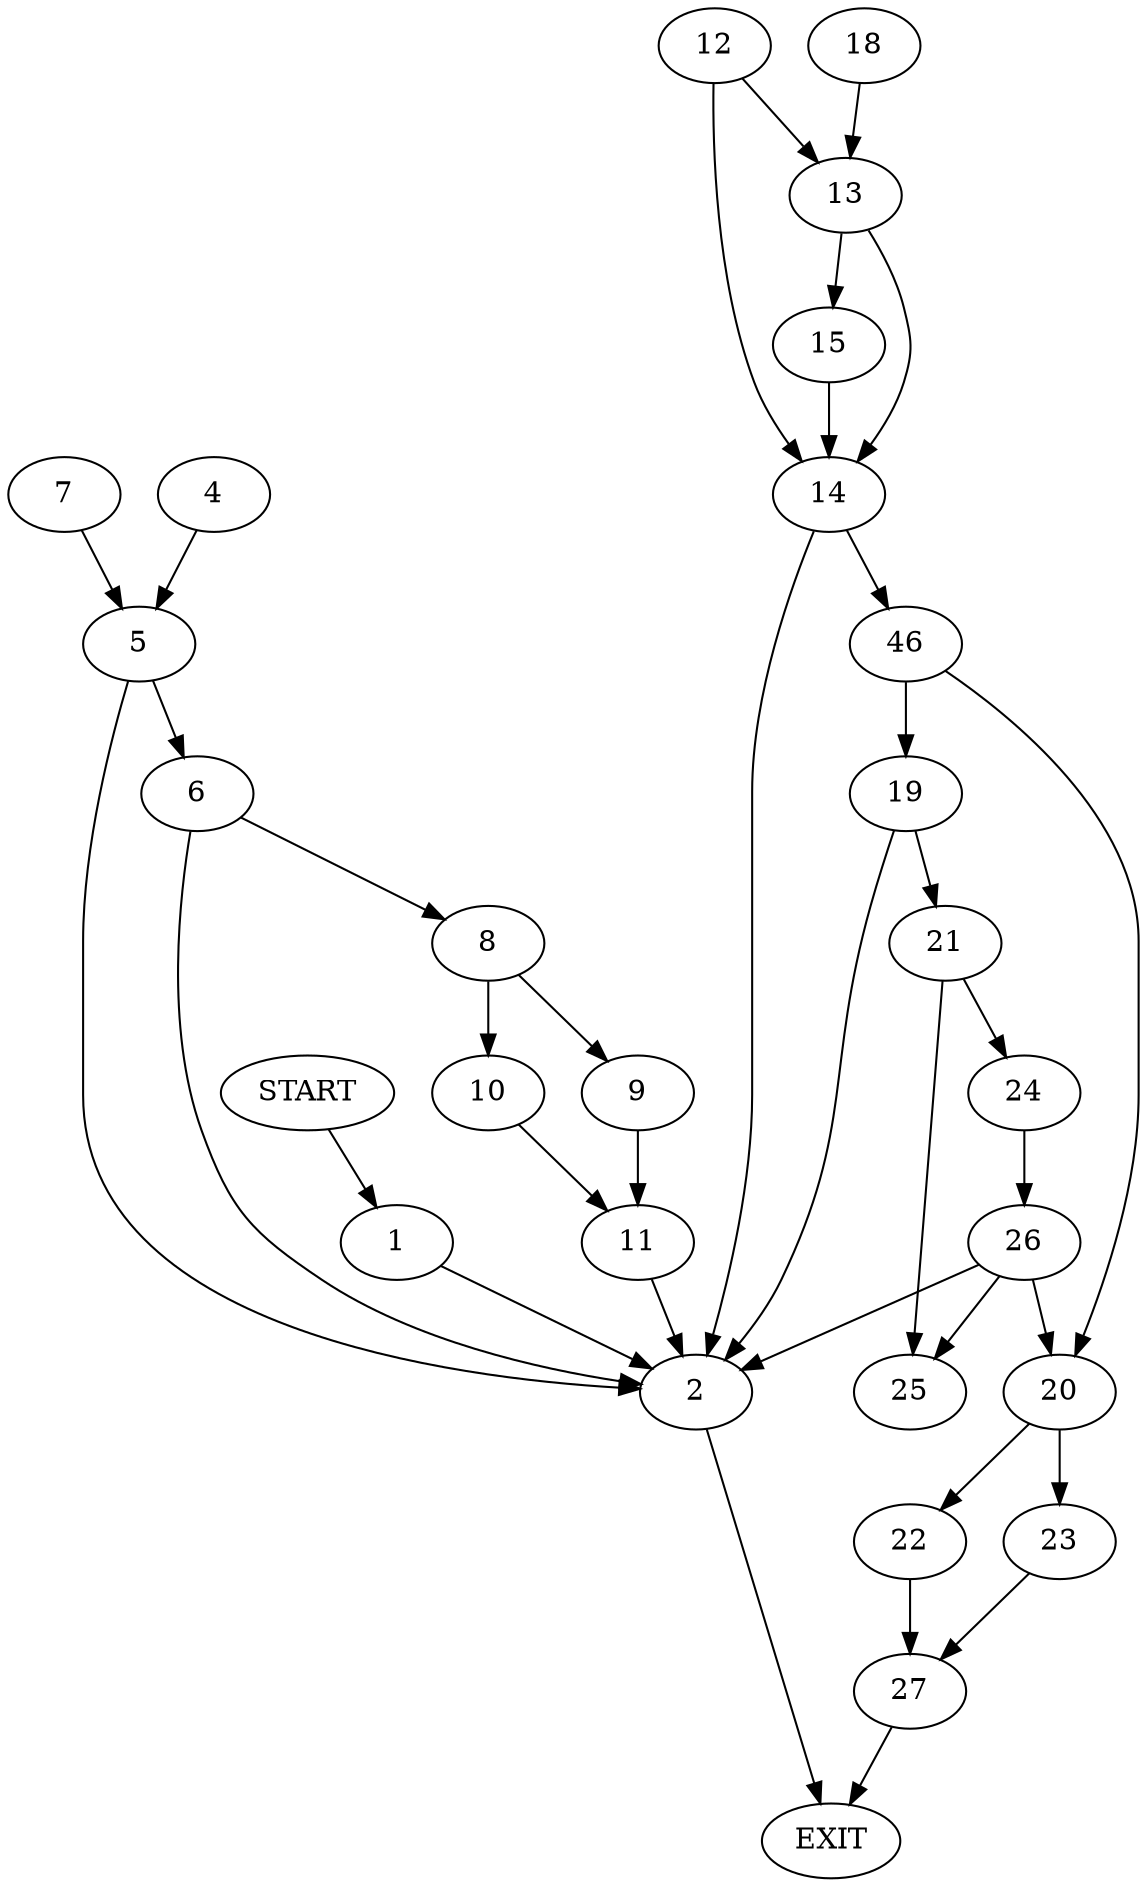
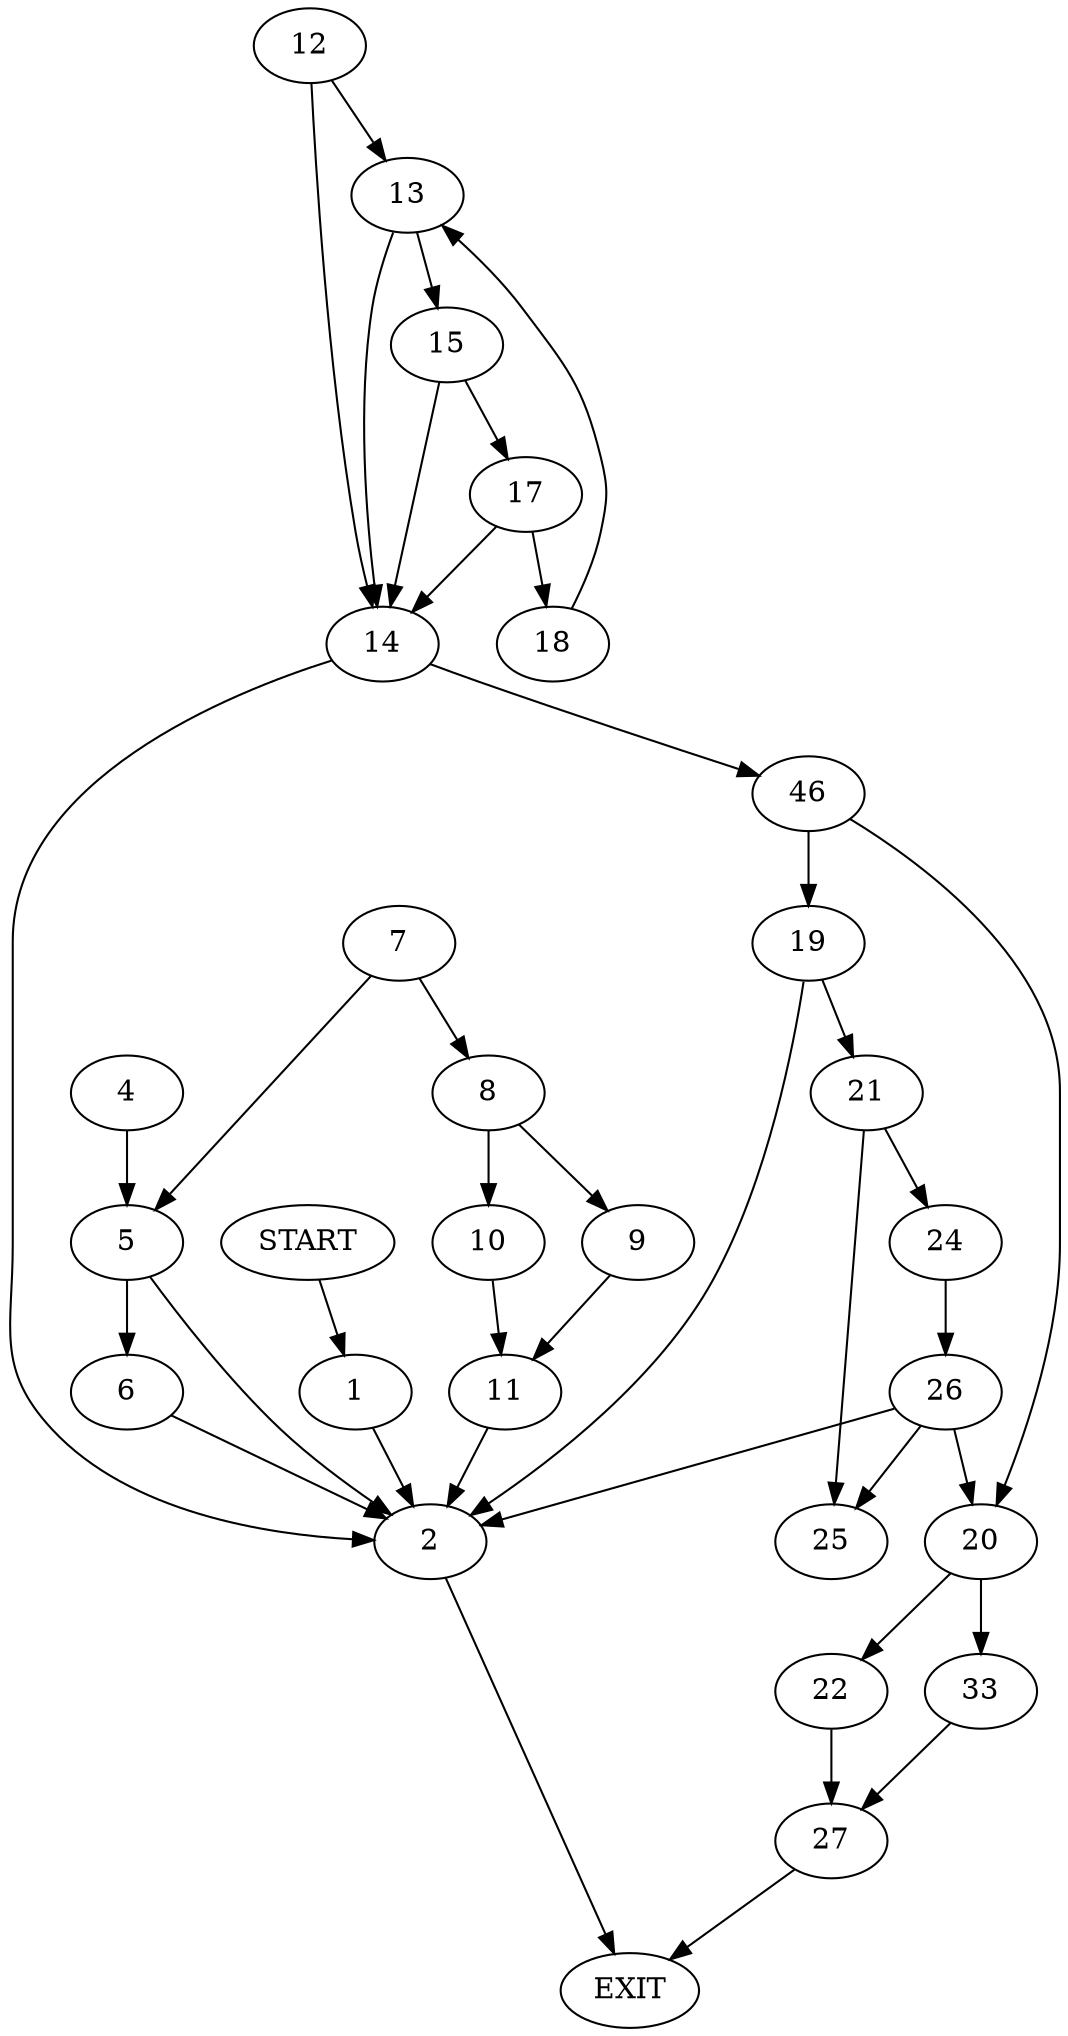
none -> (526, 495)
(333, 864) -> (438, 1009)
(1060, 1542) -> (981, 1691)
